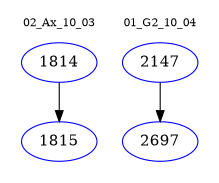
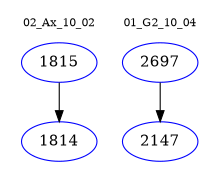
(59, 24) -> (59, 24)
(59, 97) -> (59, 97)
(160, 97) -> (160, 97)
